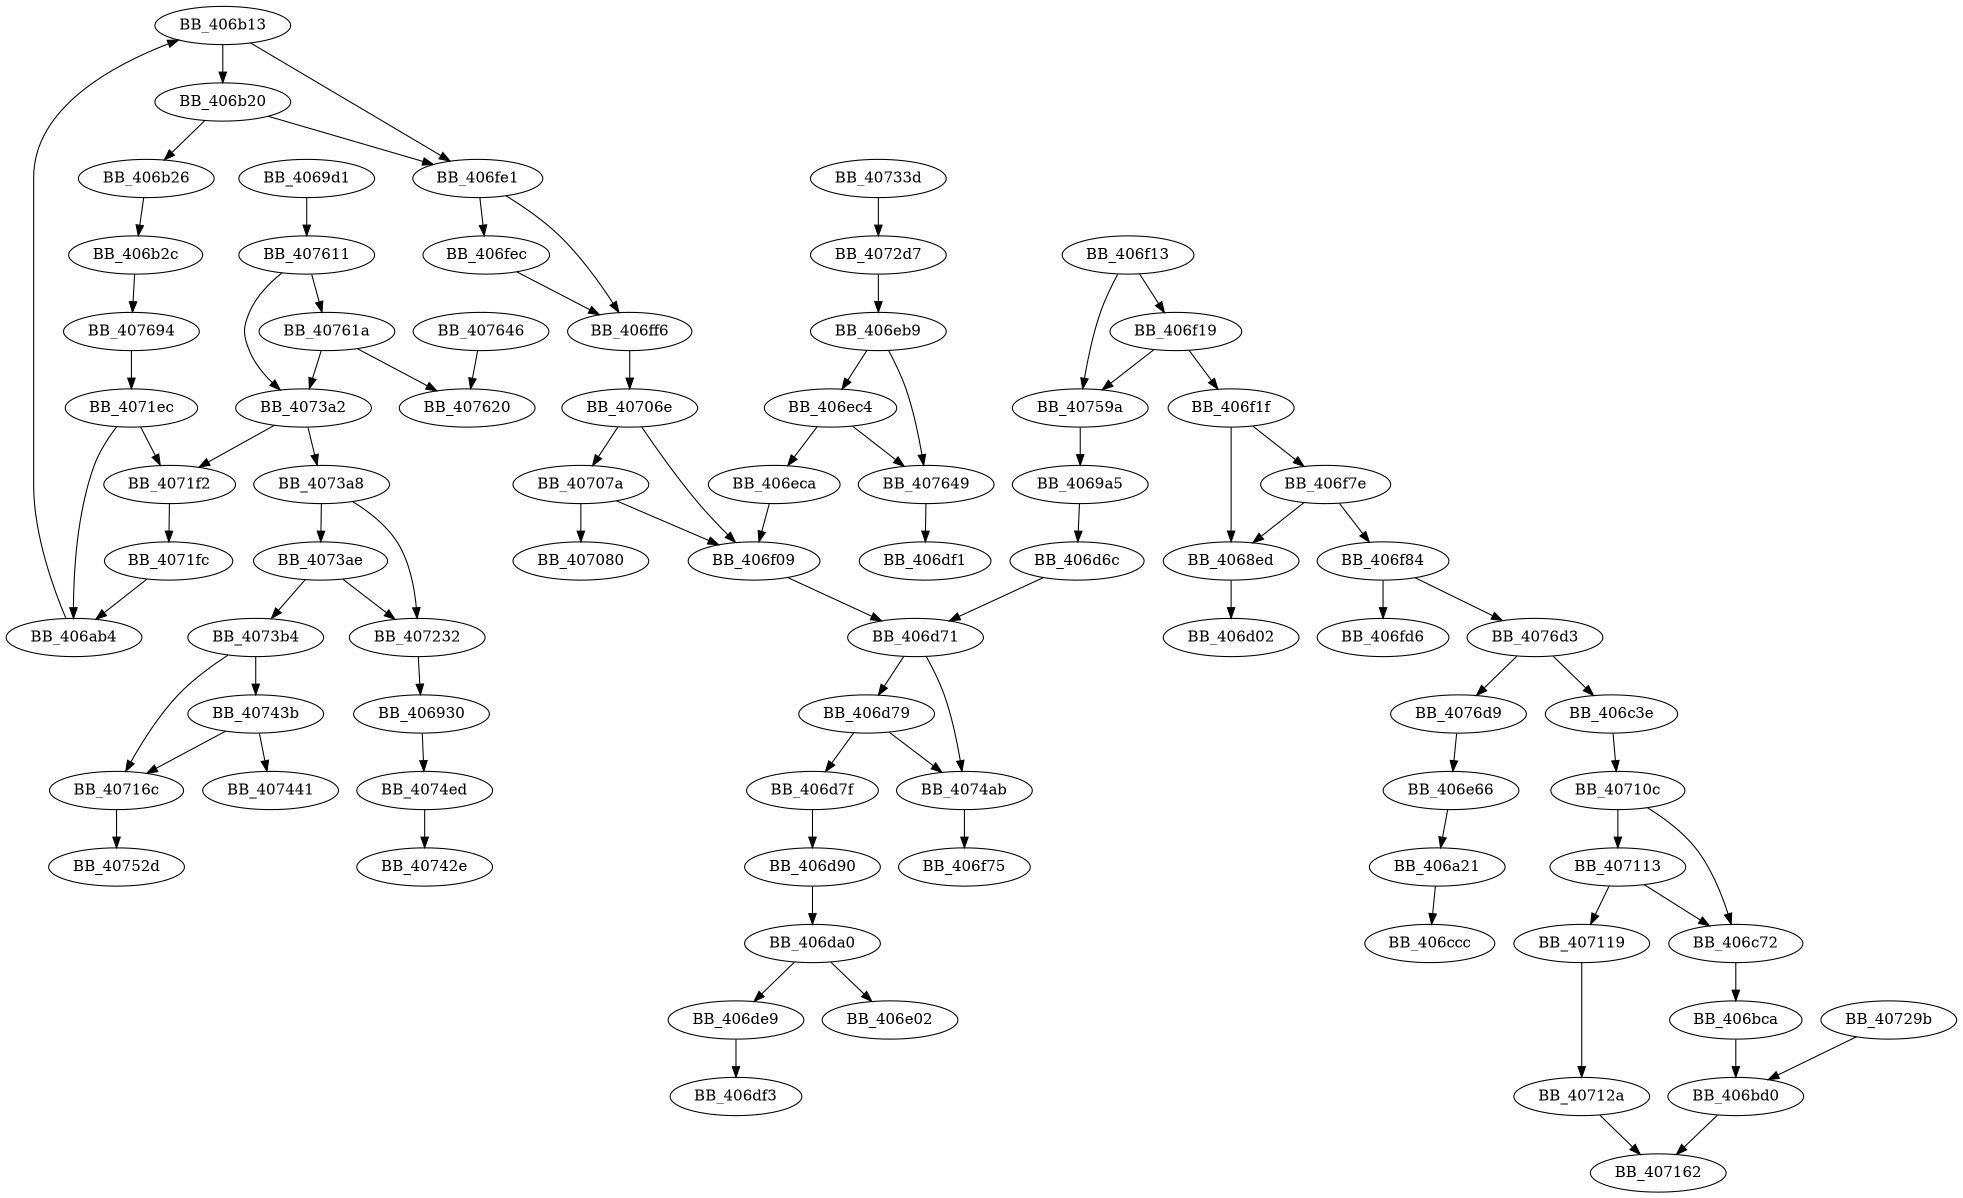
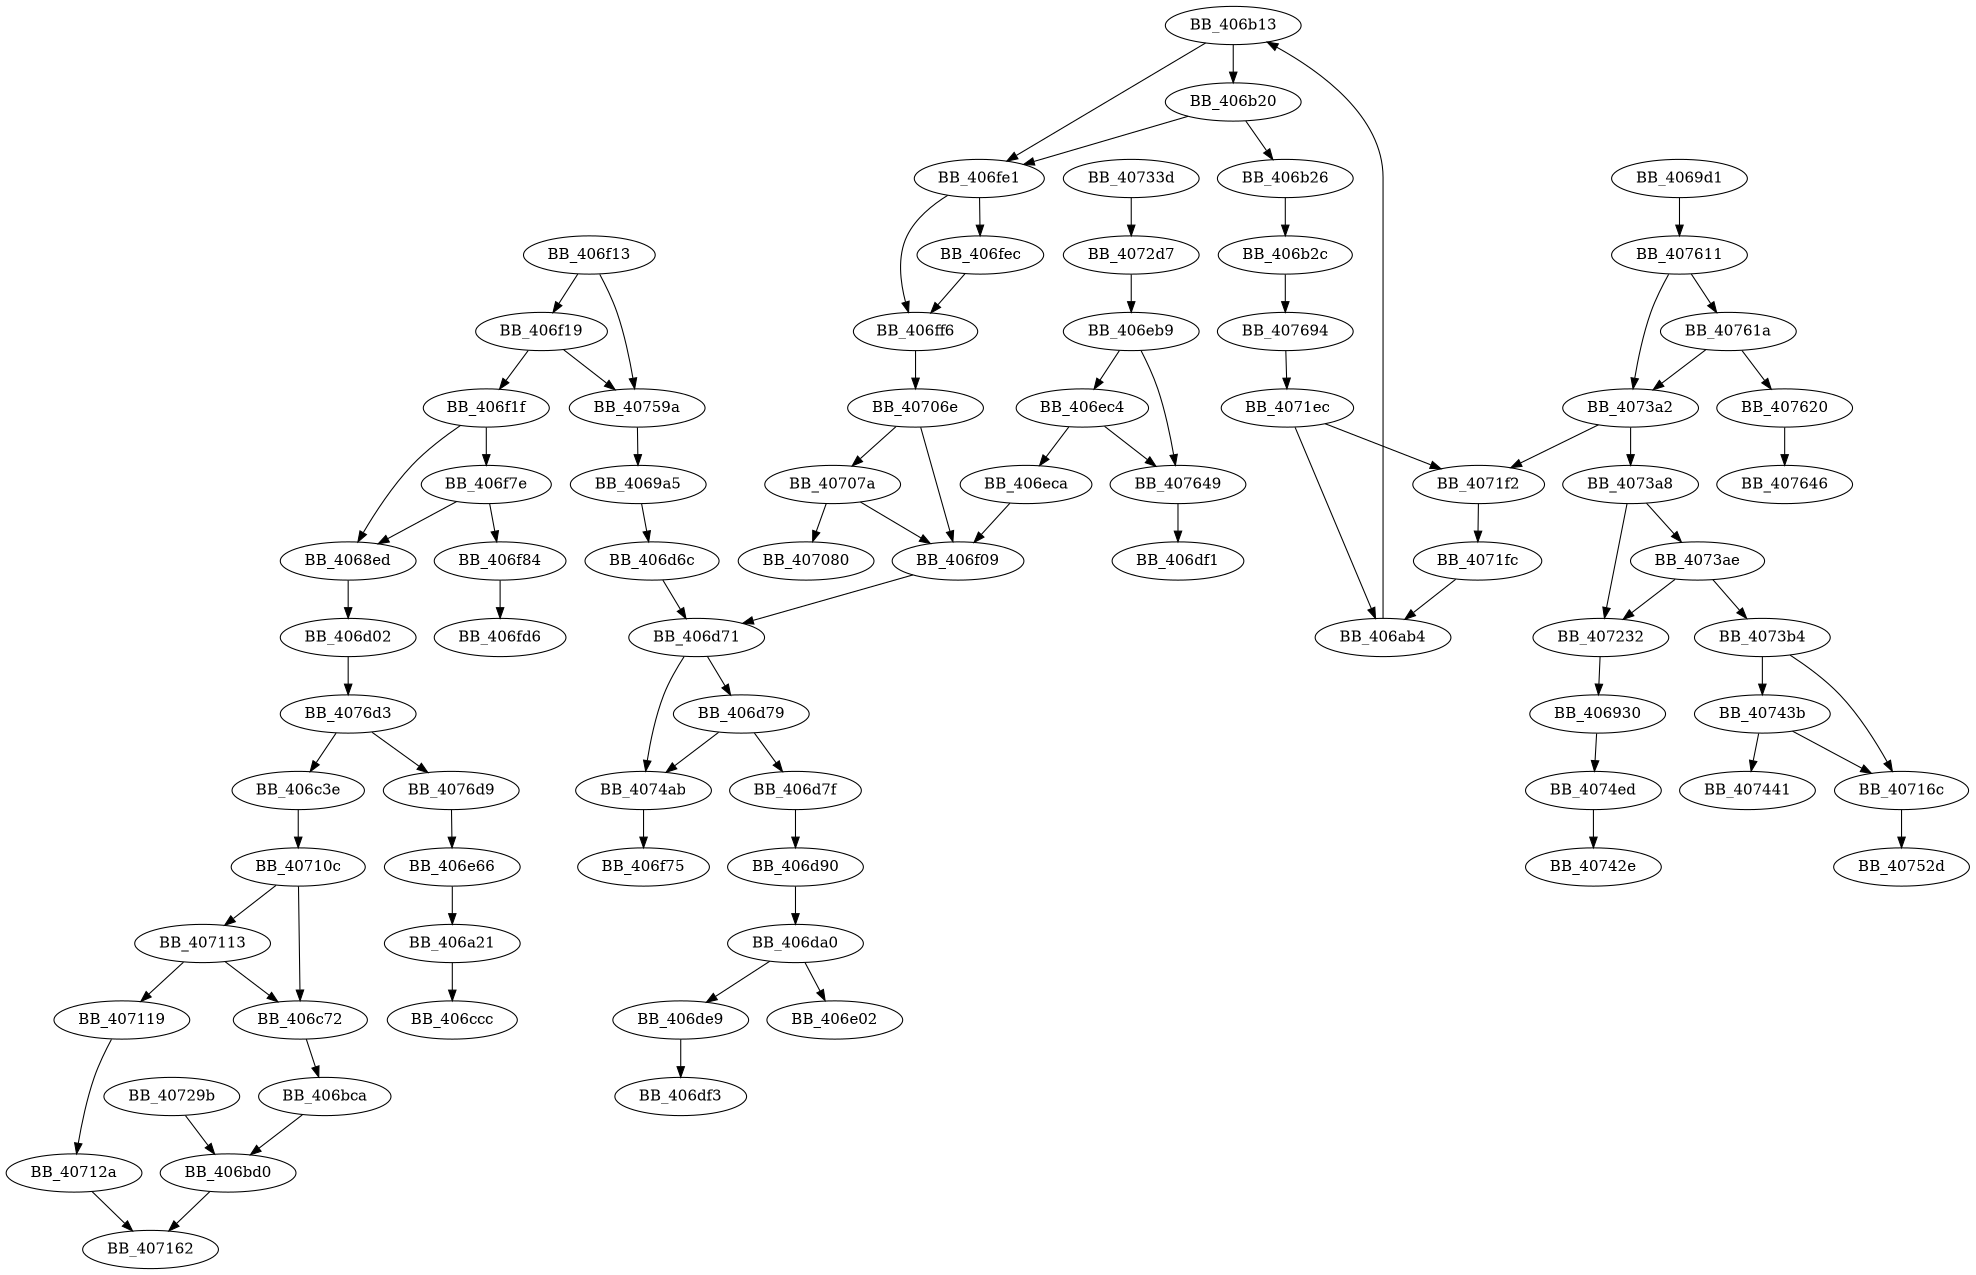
(475, 365) -> (1785, 441)
(1454, 597) -> (348, 671)
